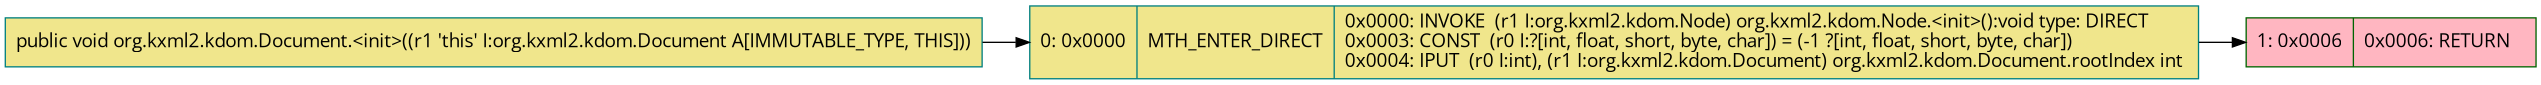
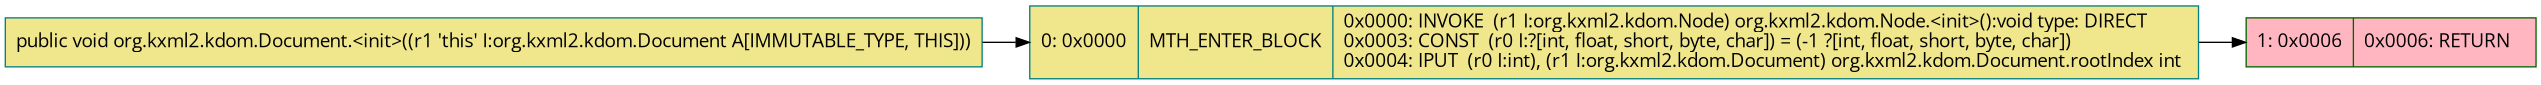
(1236, 42) -> (1235, 42)
